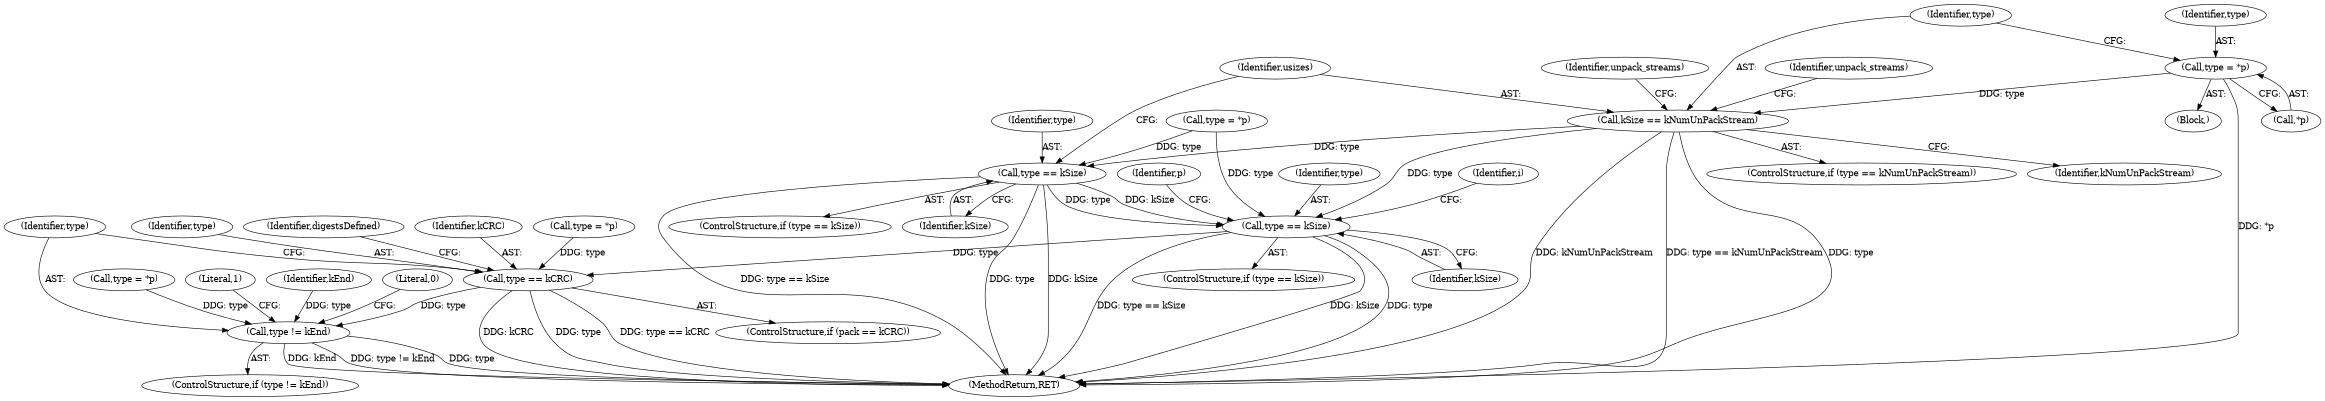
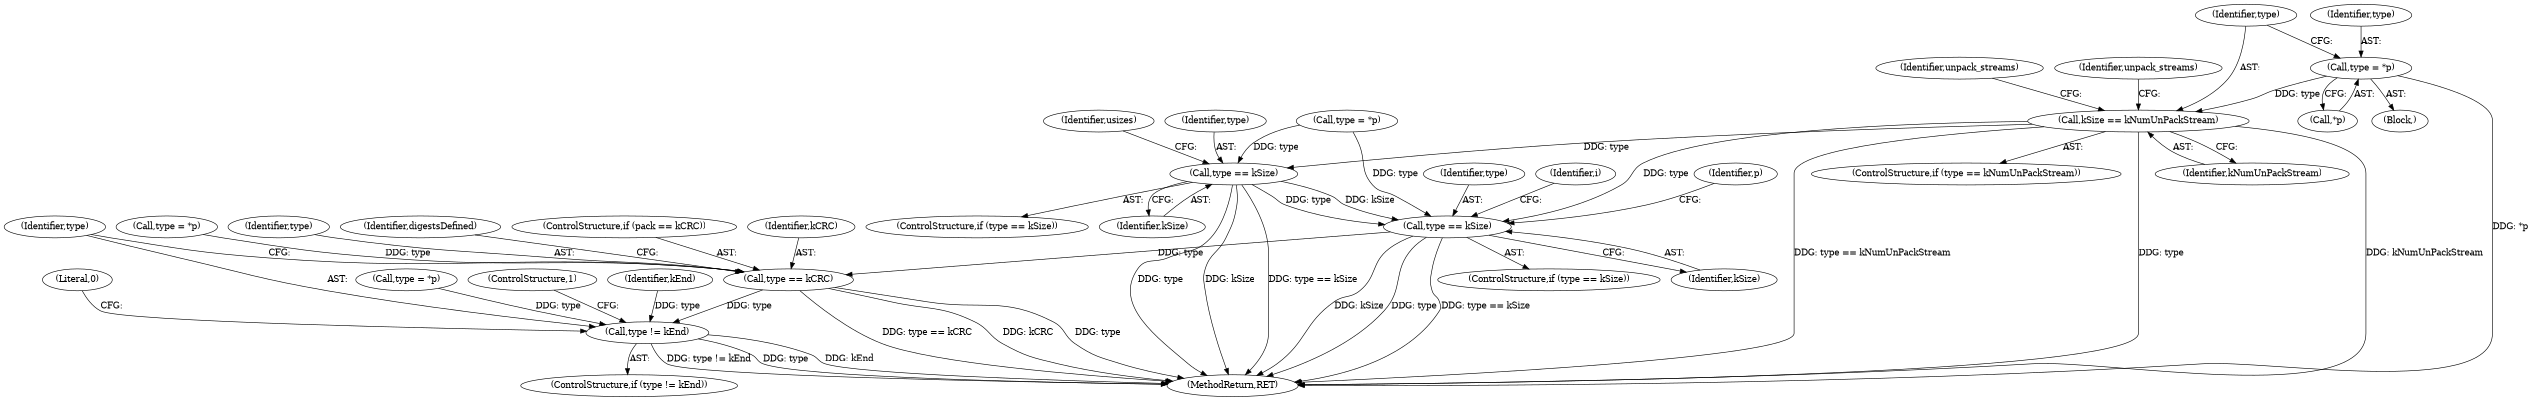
(1464, 93) -> (2177, 154)
(220, 280) -> (532, 280)
(670, 305) -> (705, 253)
